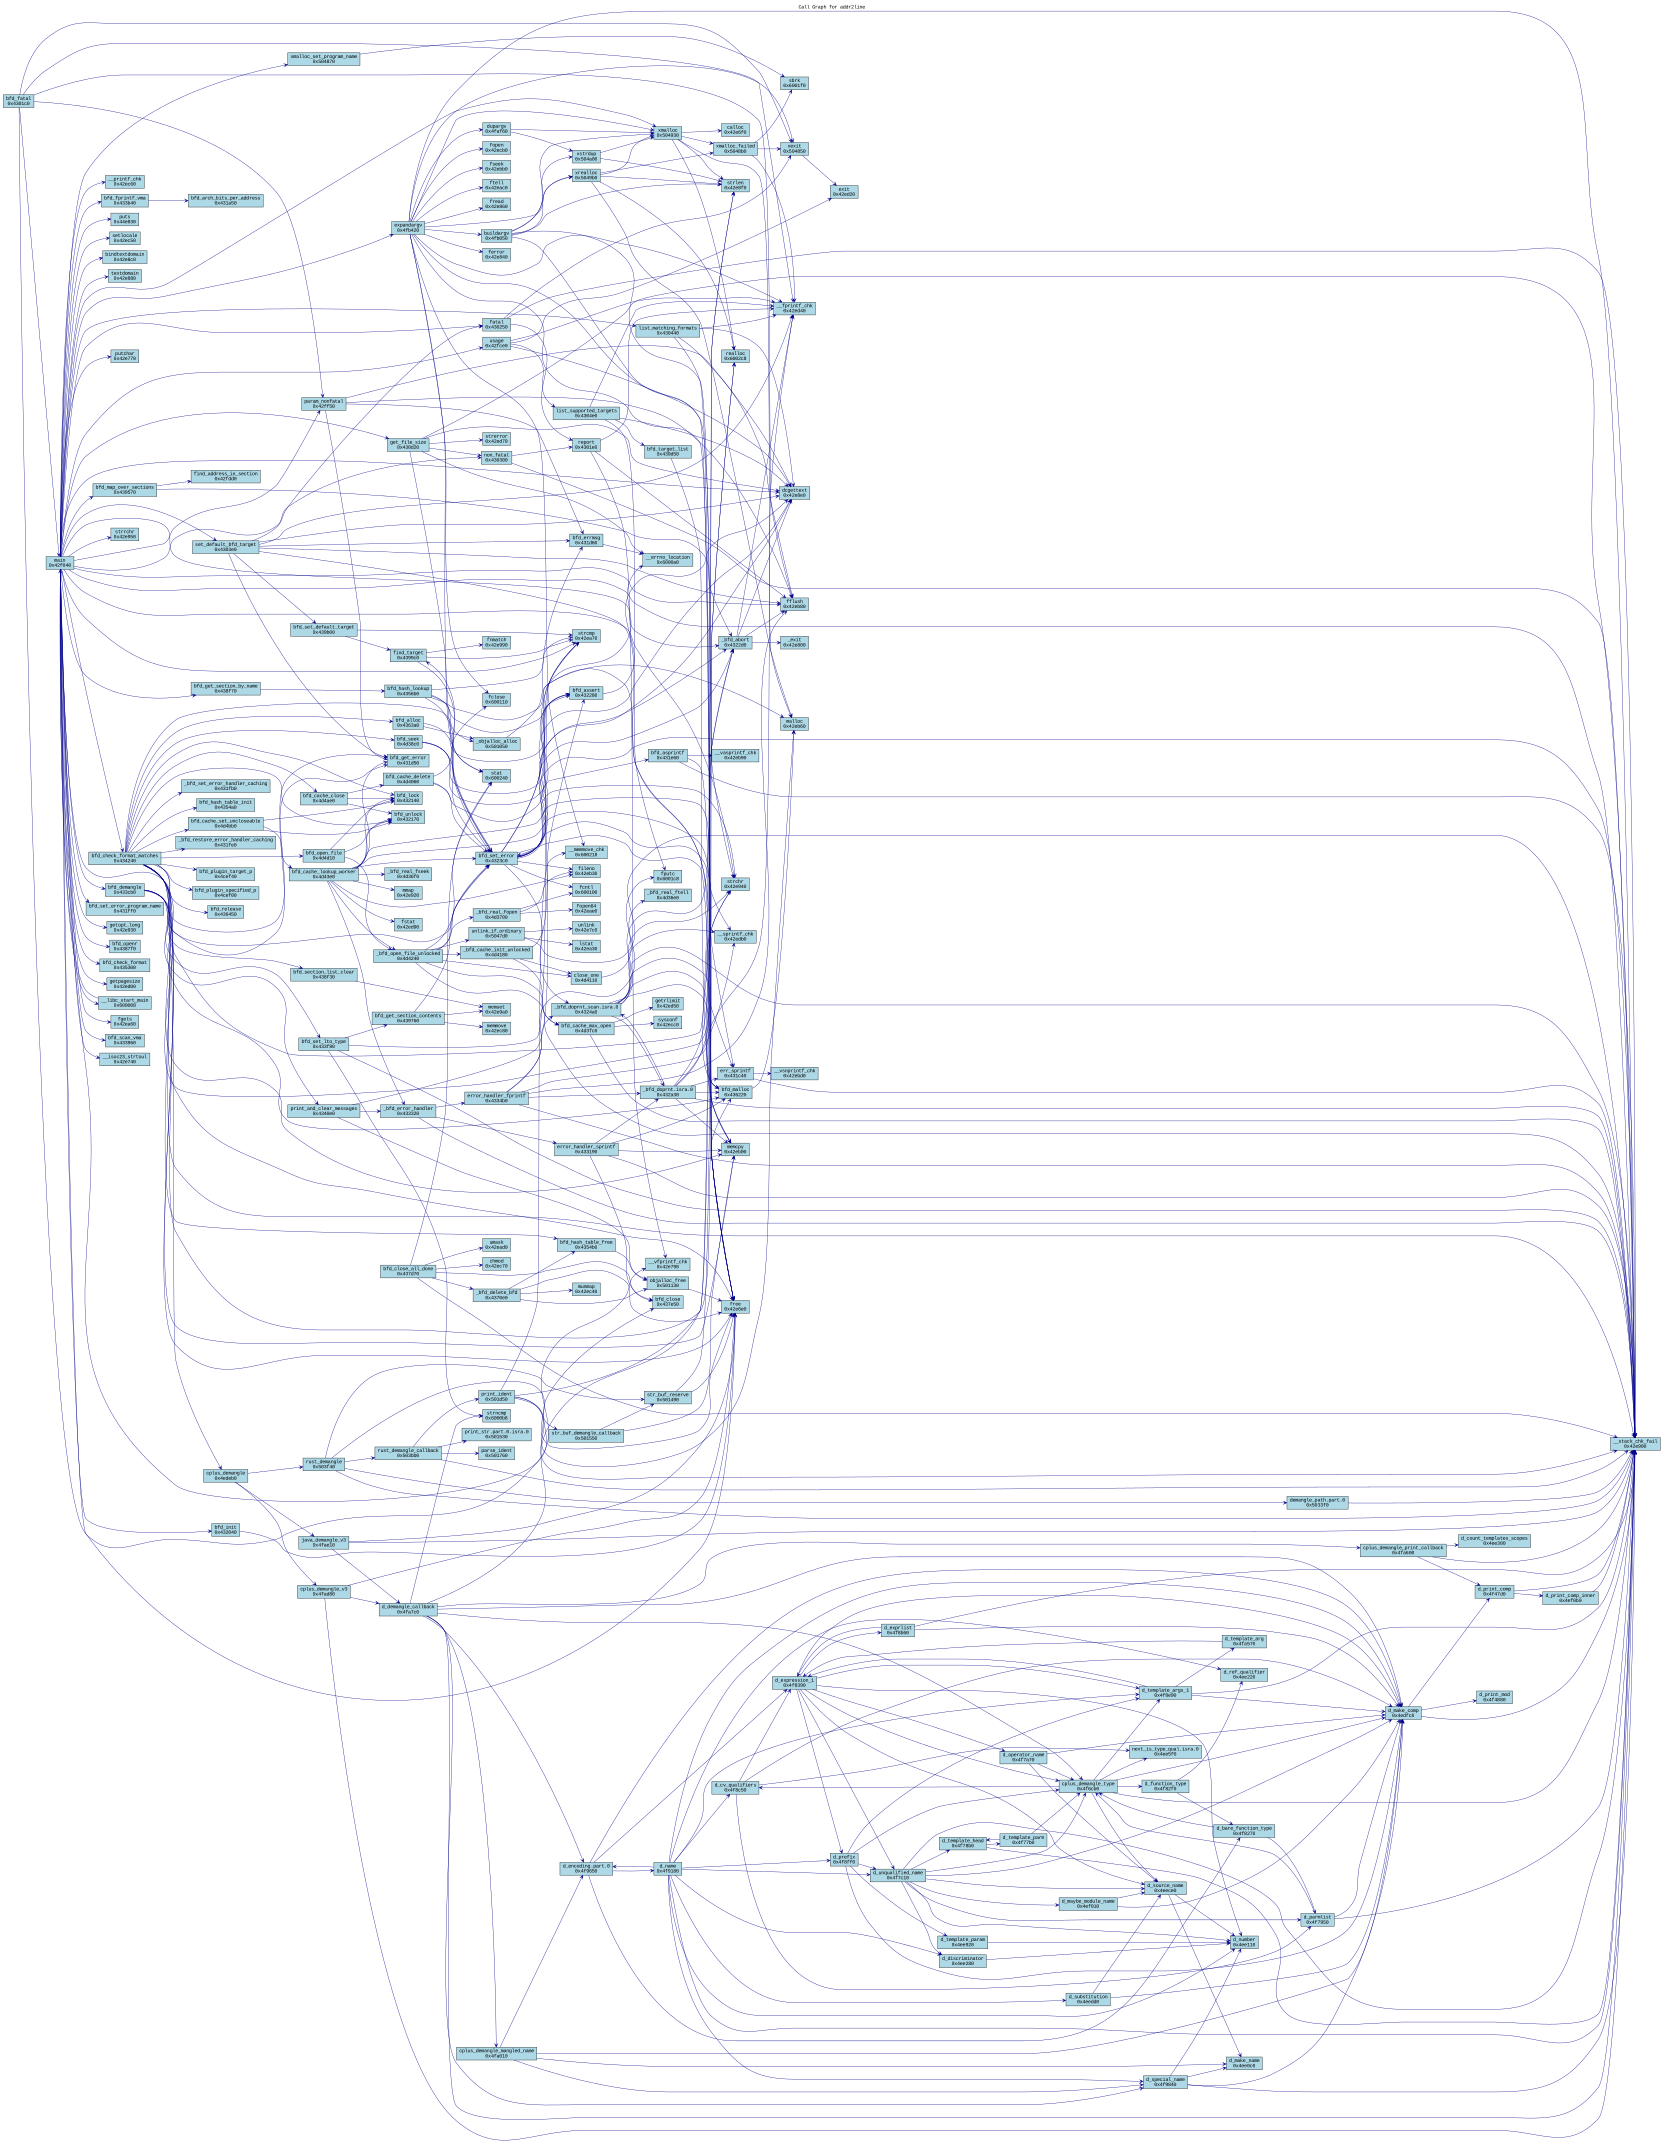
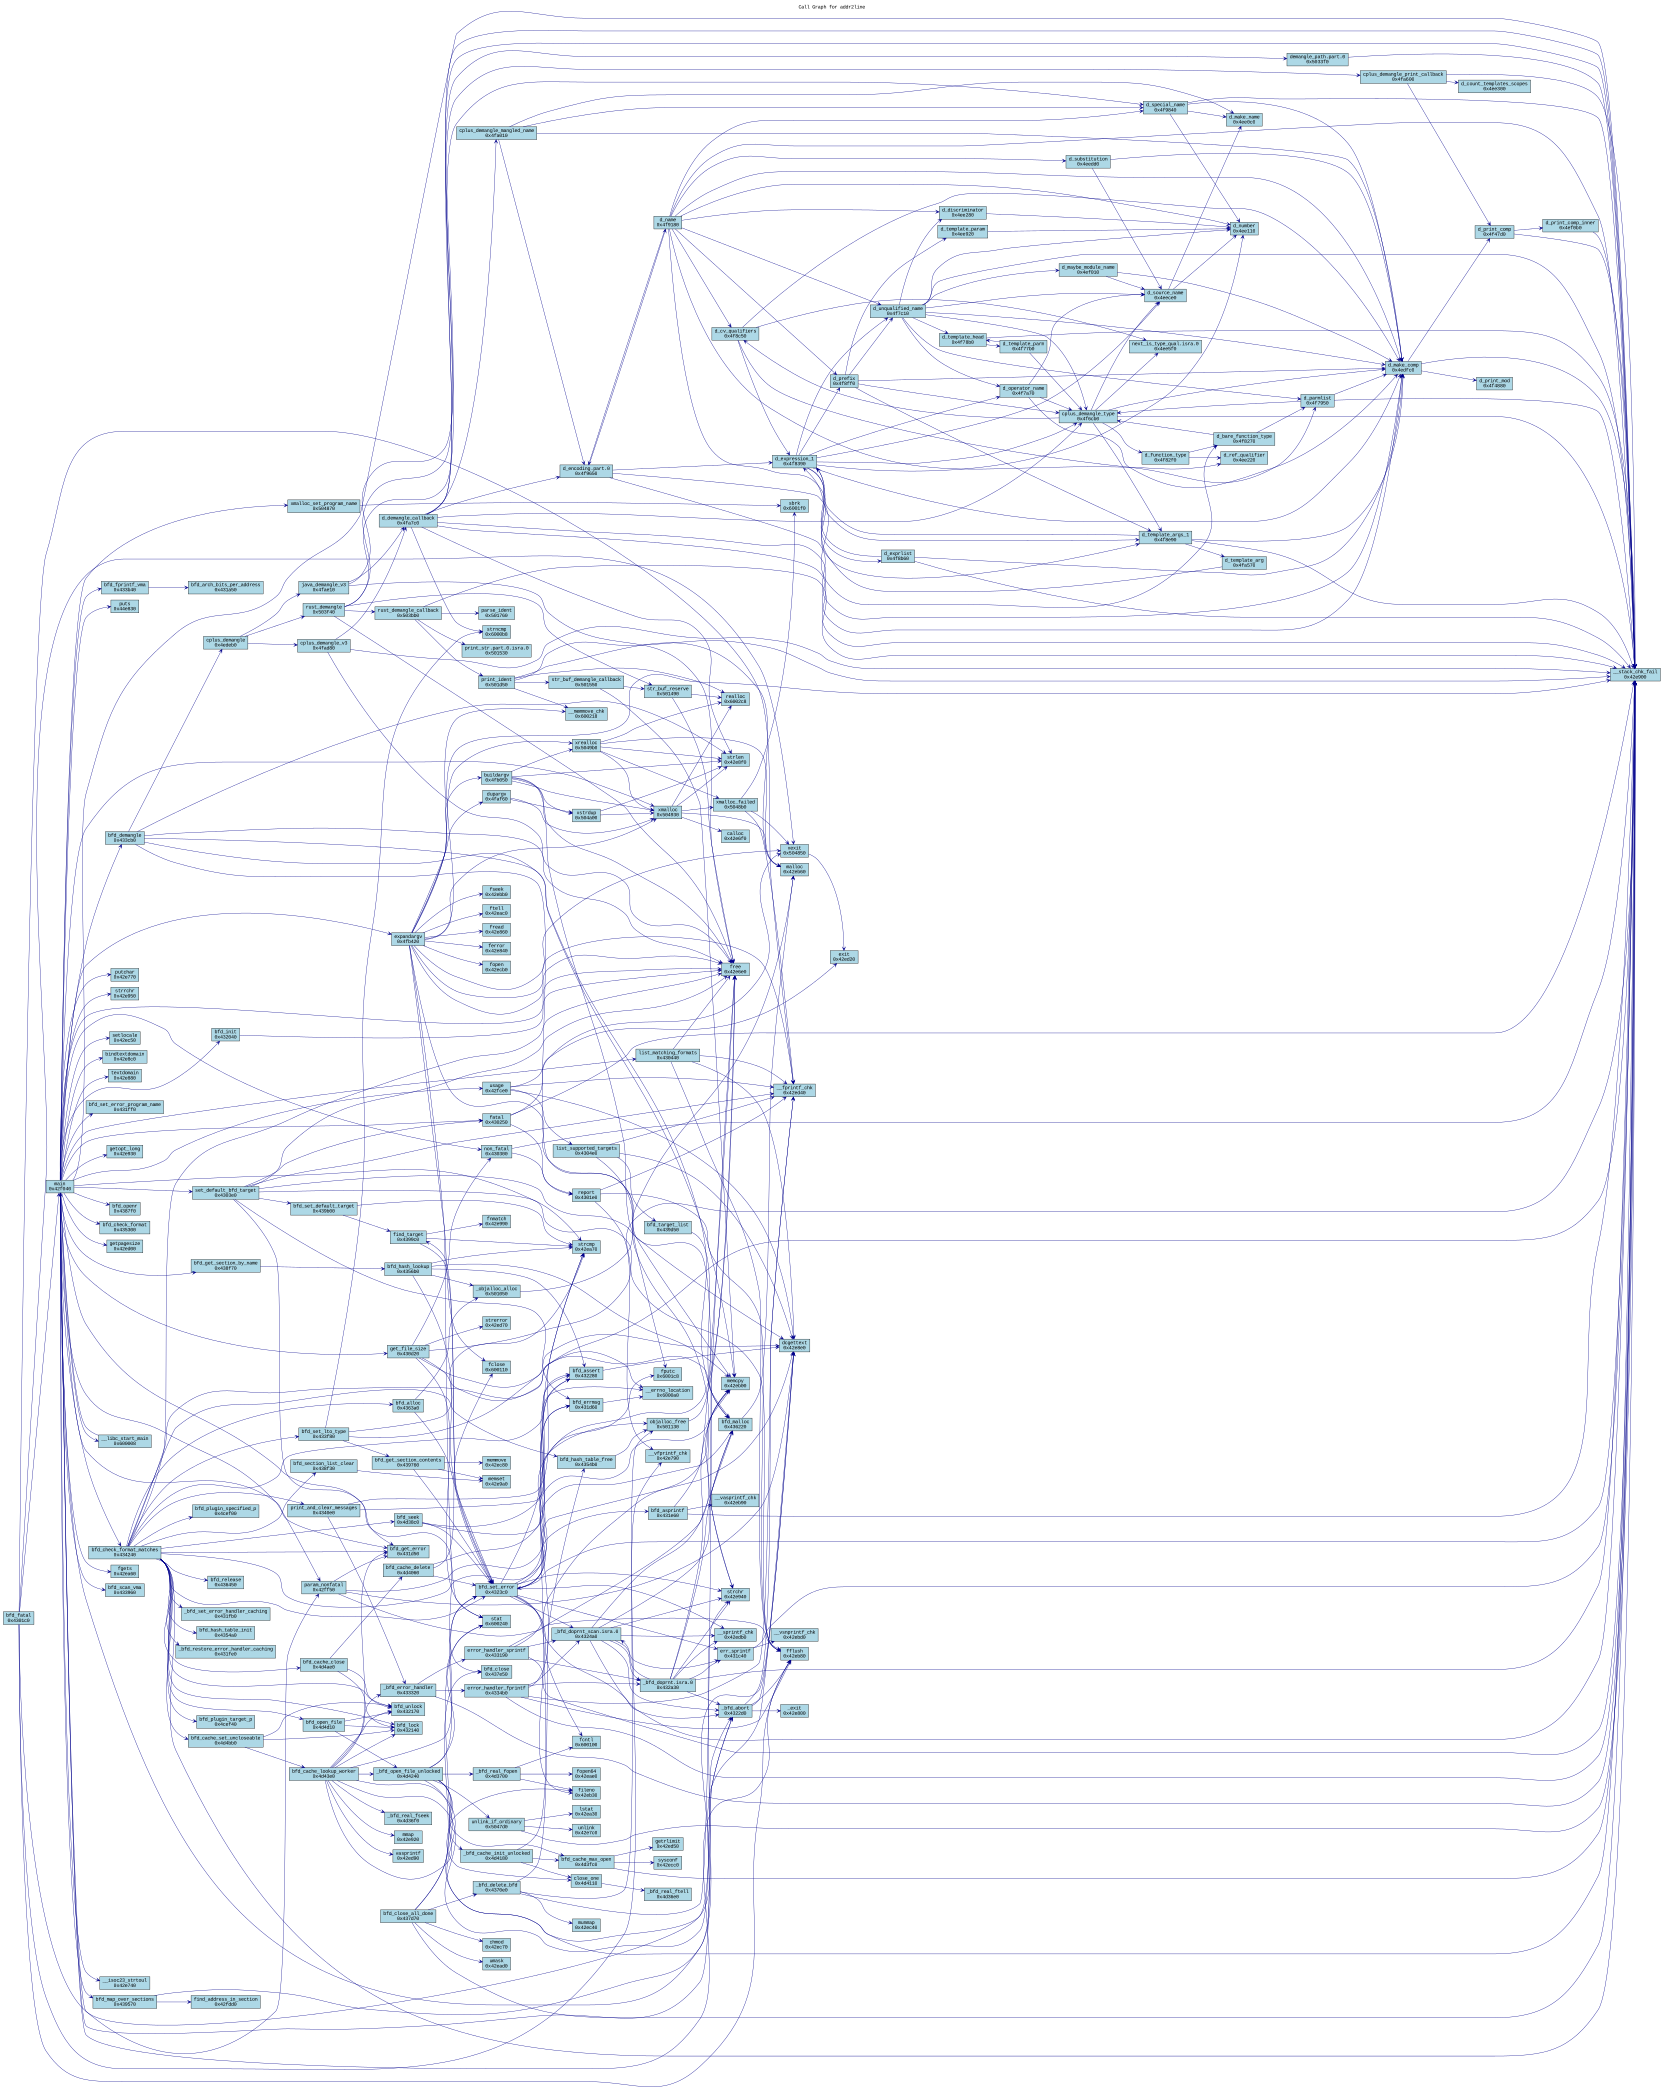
(125, 182) -> none
none -> (941, 363)
(408, 925) -> (408, 1856)
(622, 1230) -> (540, 1644)
